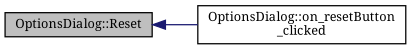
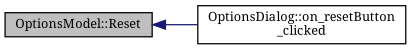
(79, 25) -> (79, 25)
